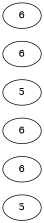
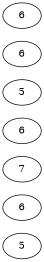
none -> (22, 169)
